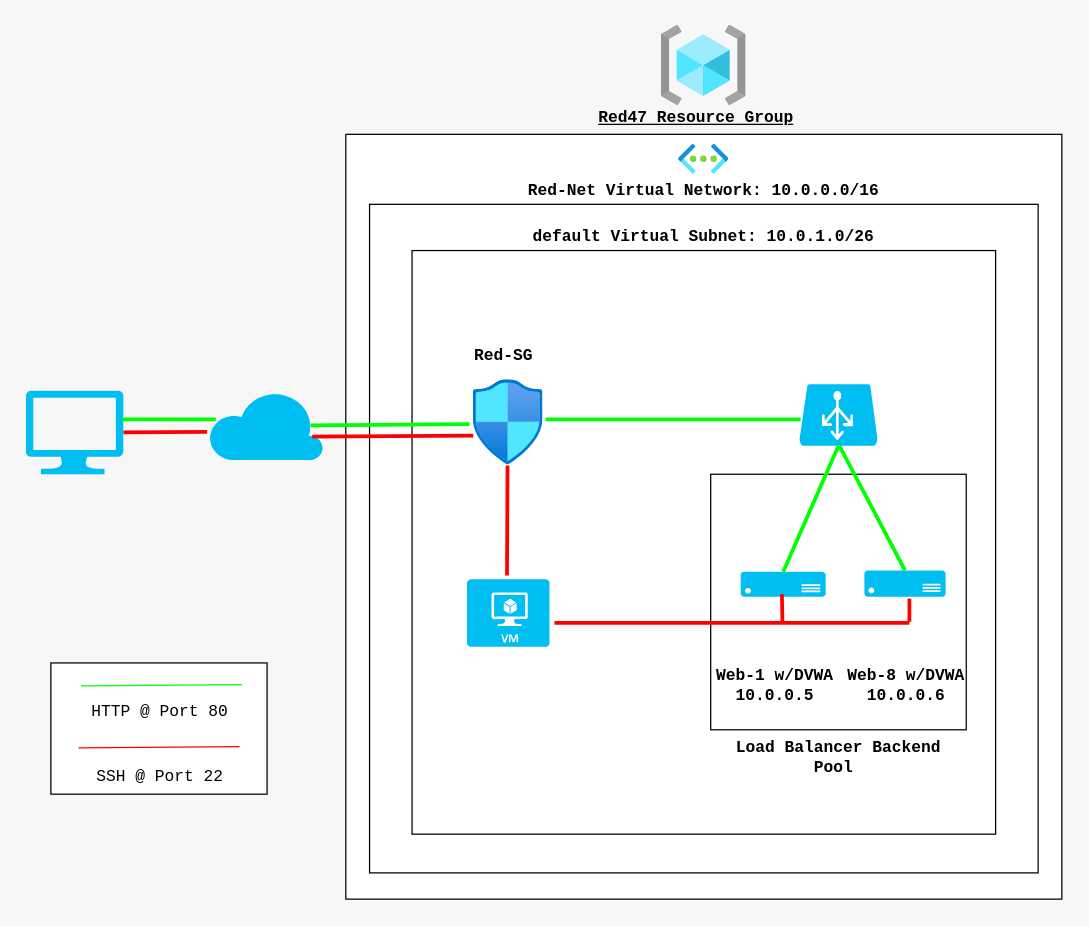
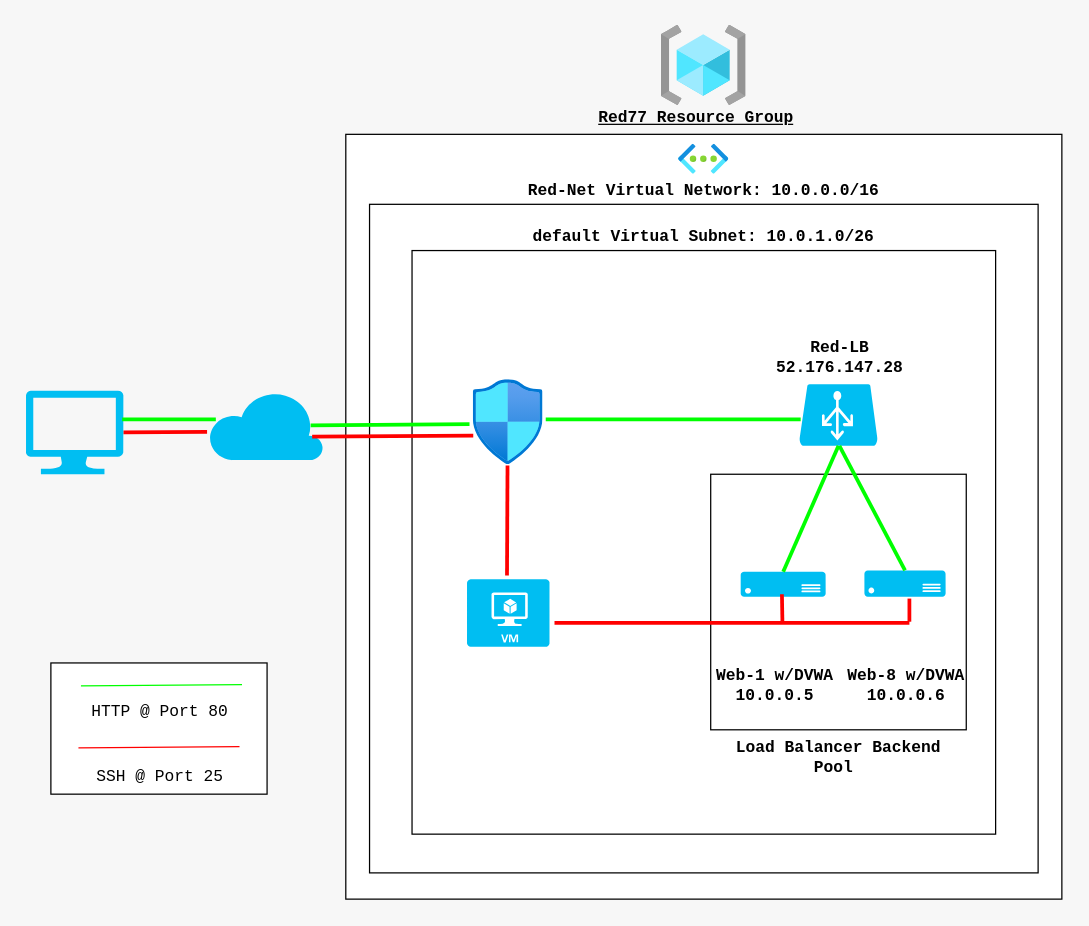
(696, 118) -> (696, 118)
(503, 356) -> none
none -> (839, 358)
(160, 777) -> (160, 777)
